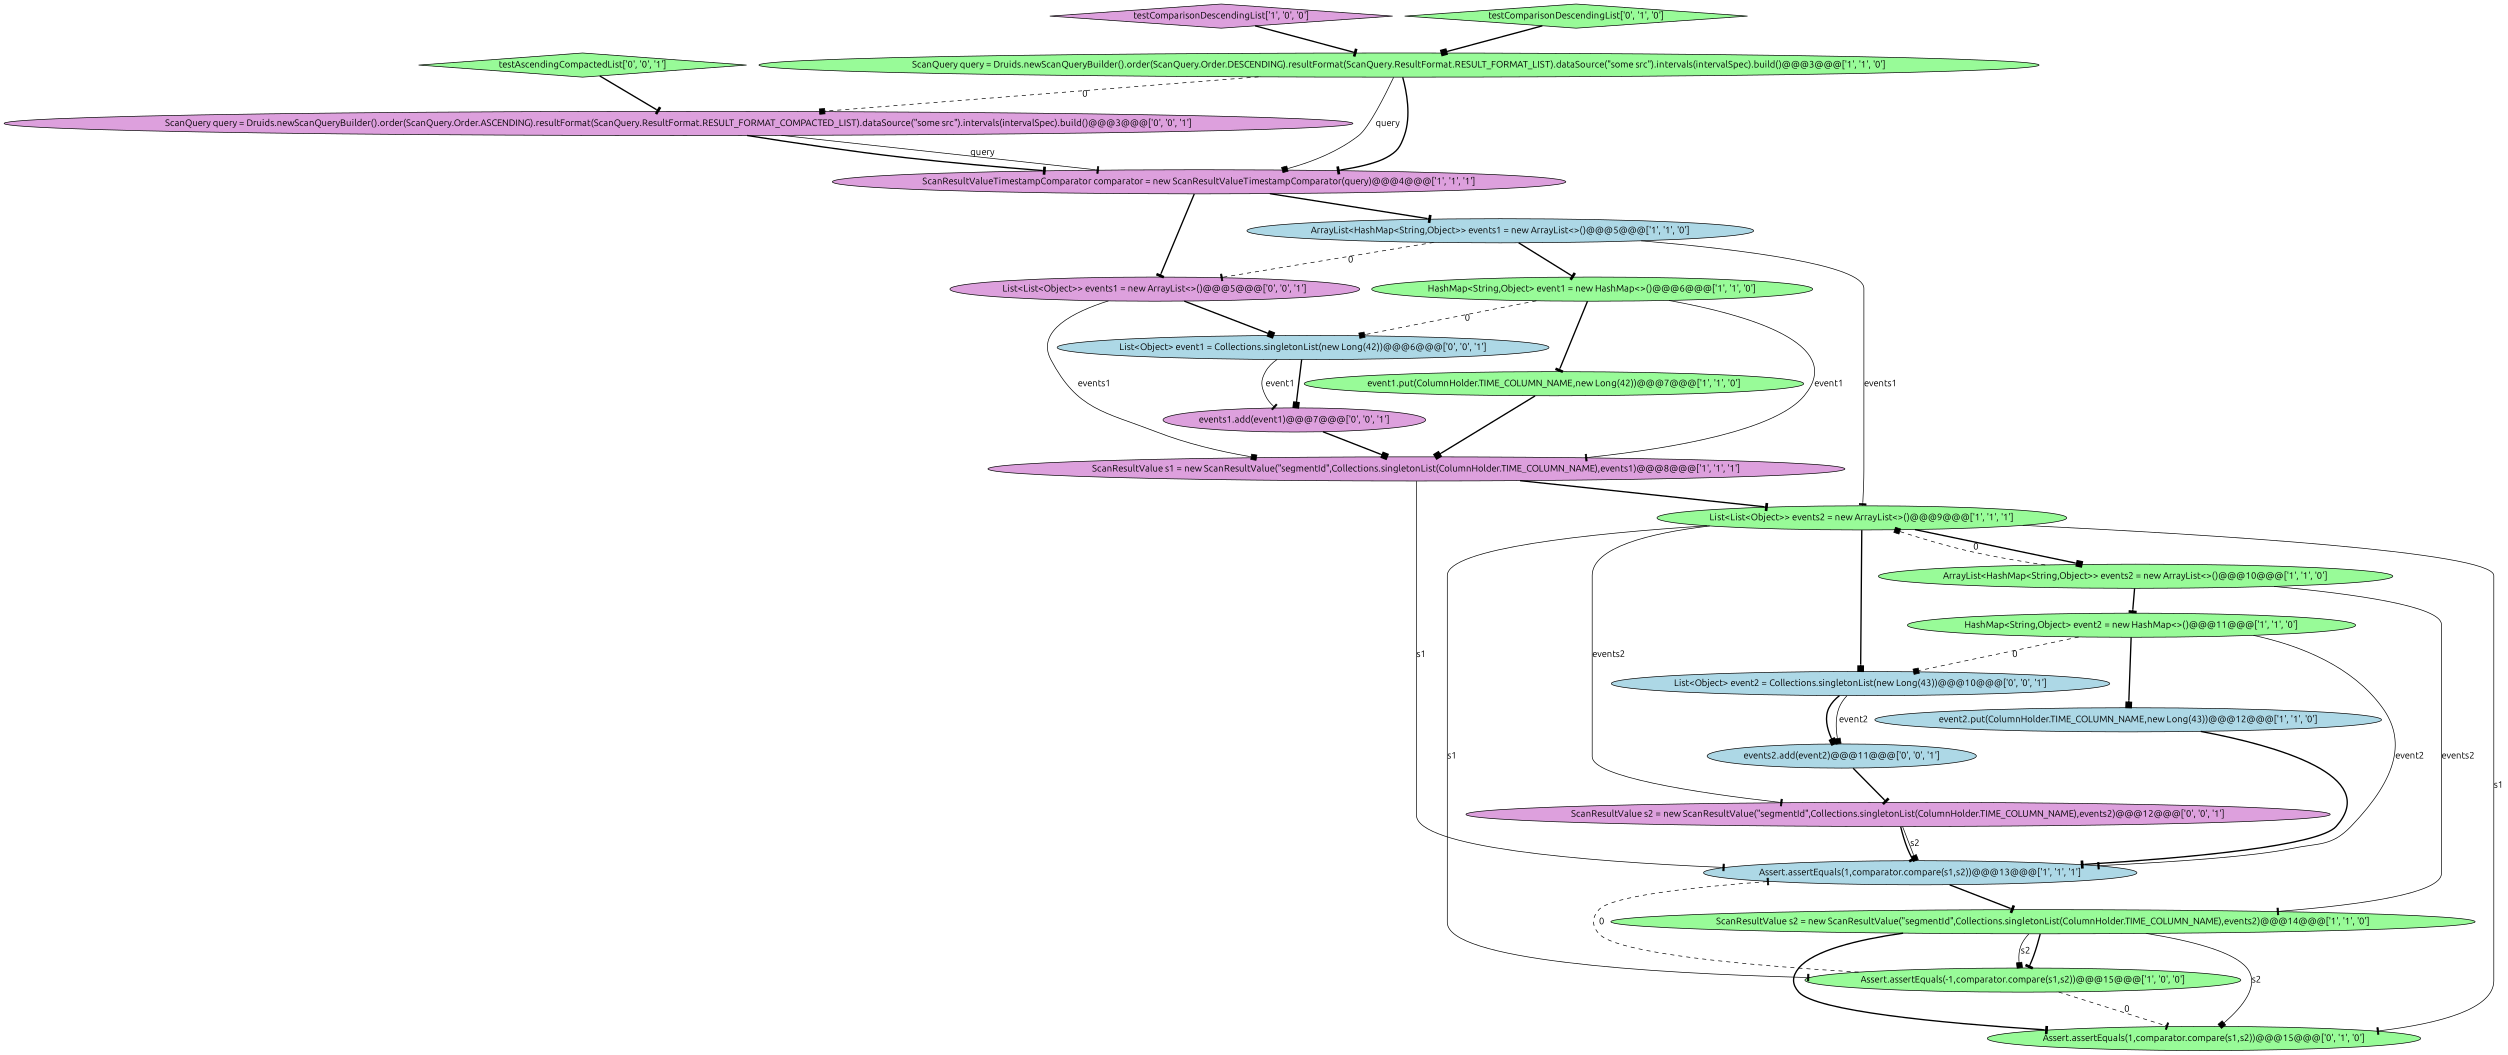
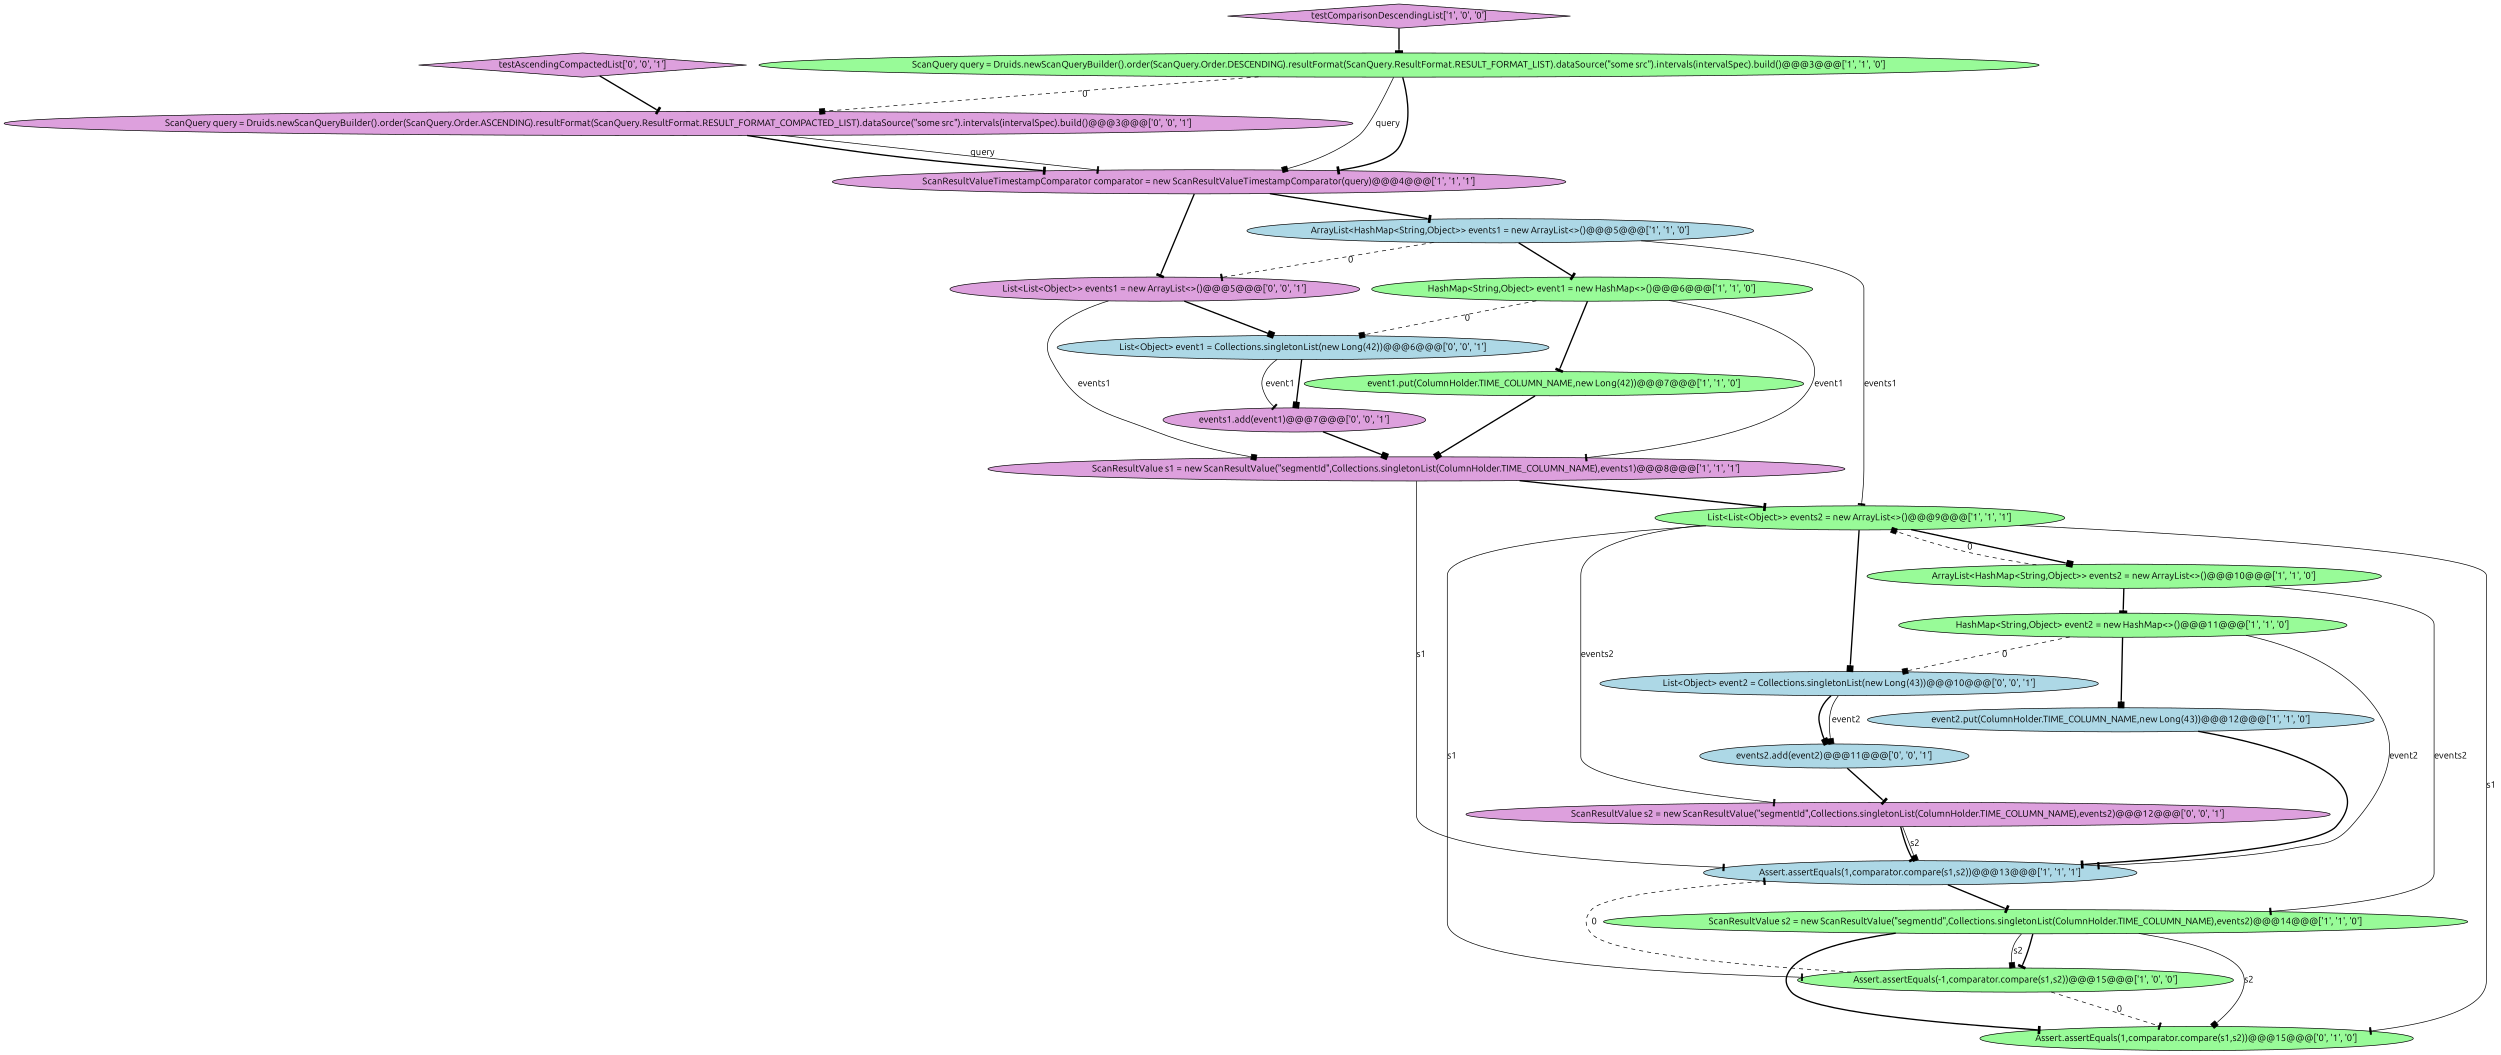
(1576, 16) -> none
(583, 65) -> (583, 65)
